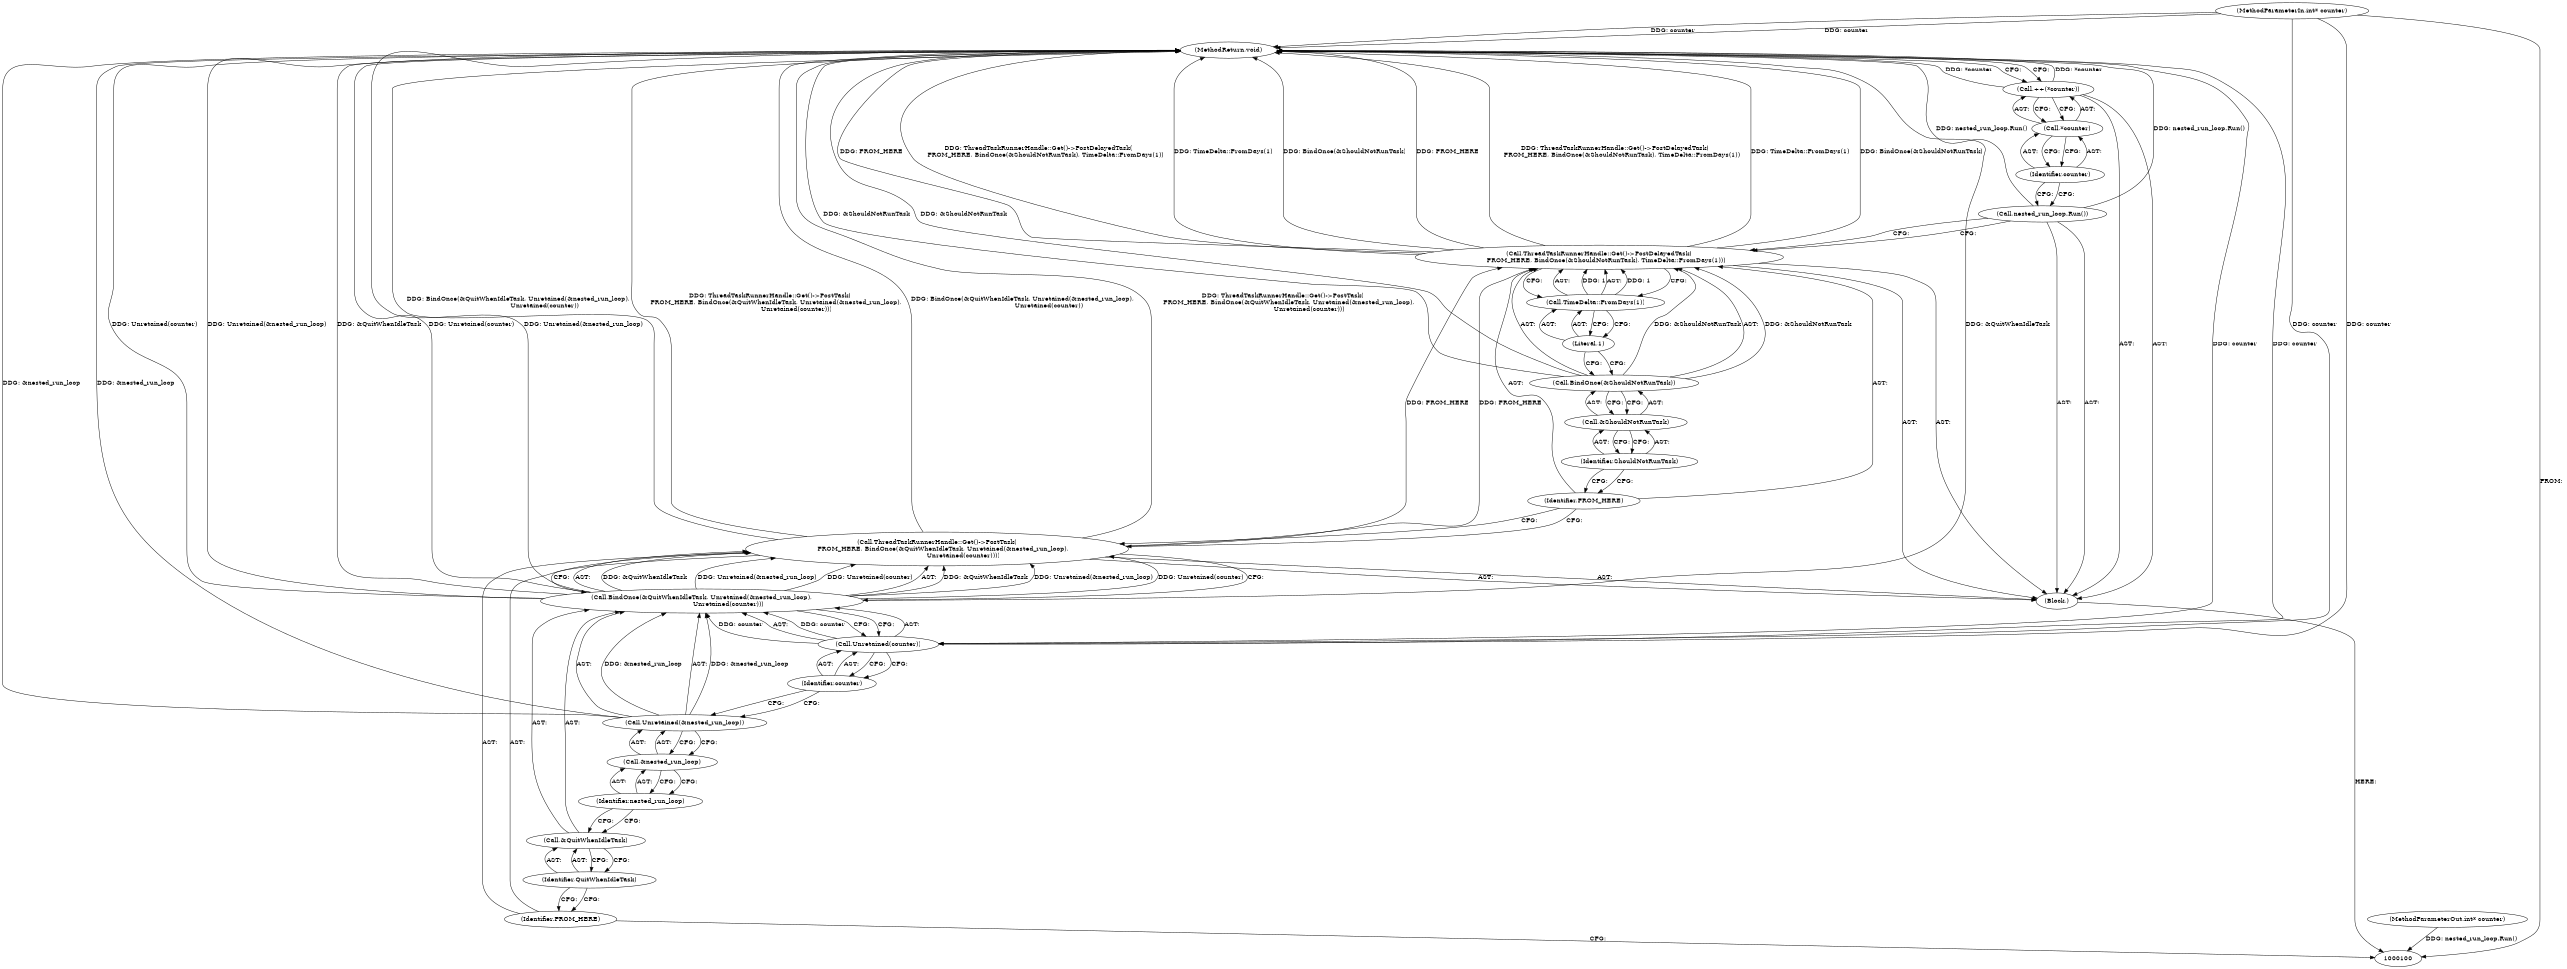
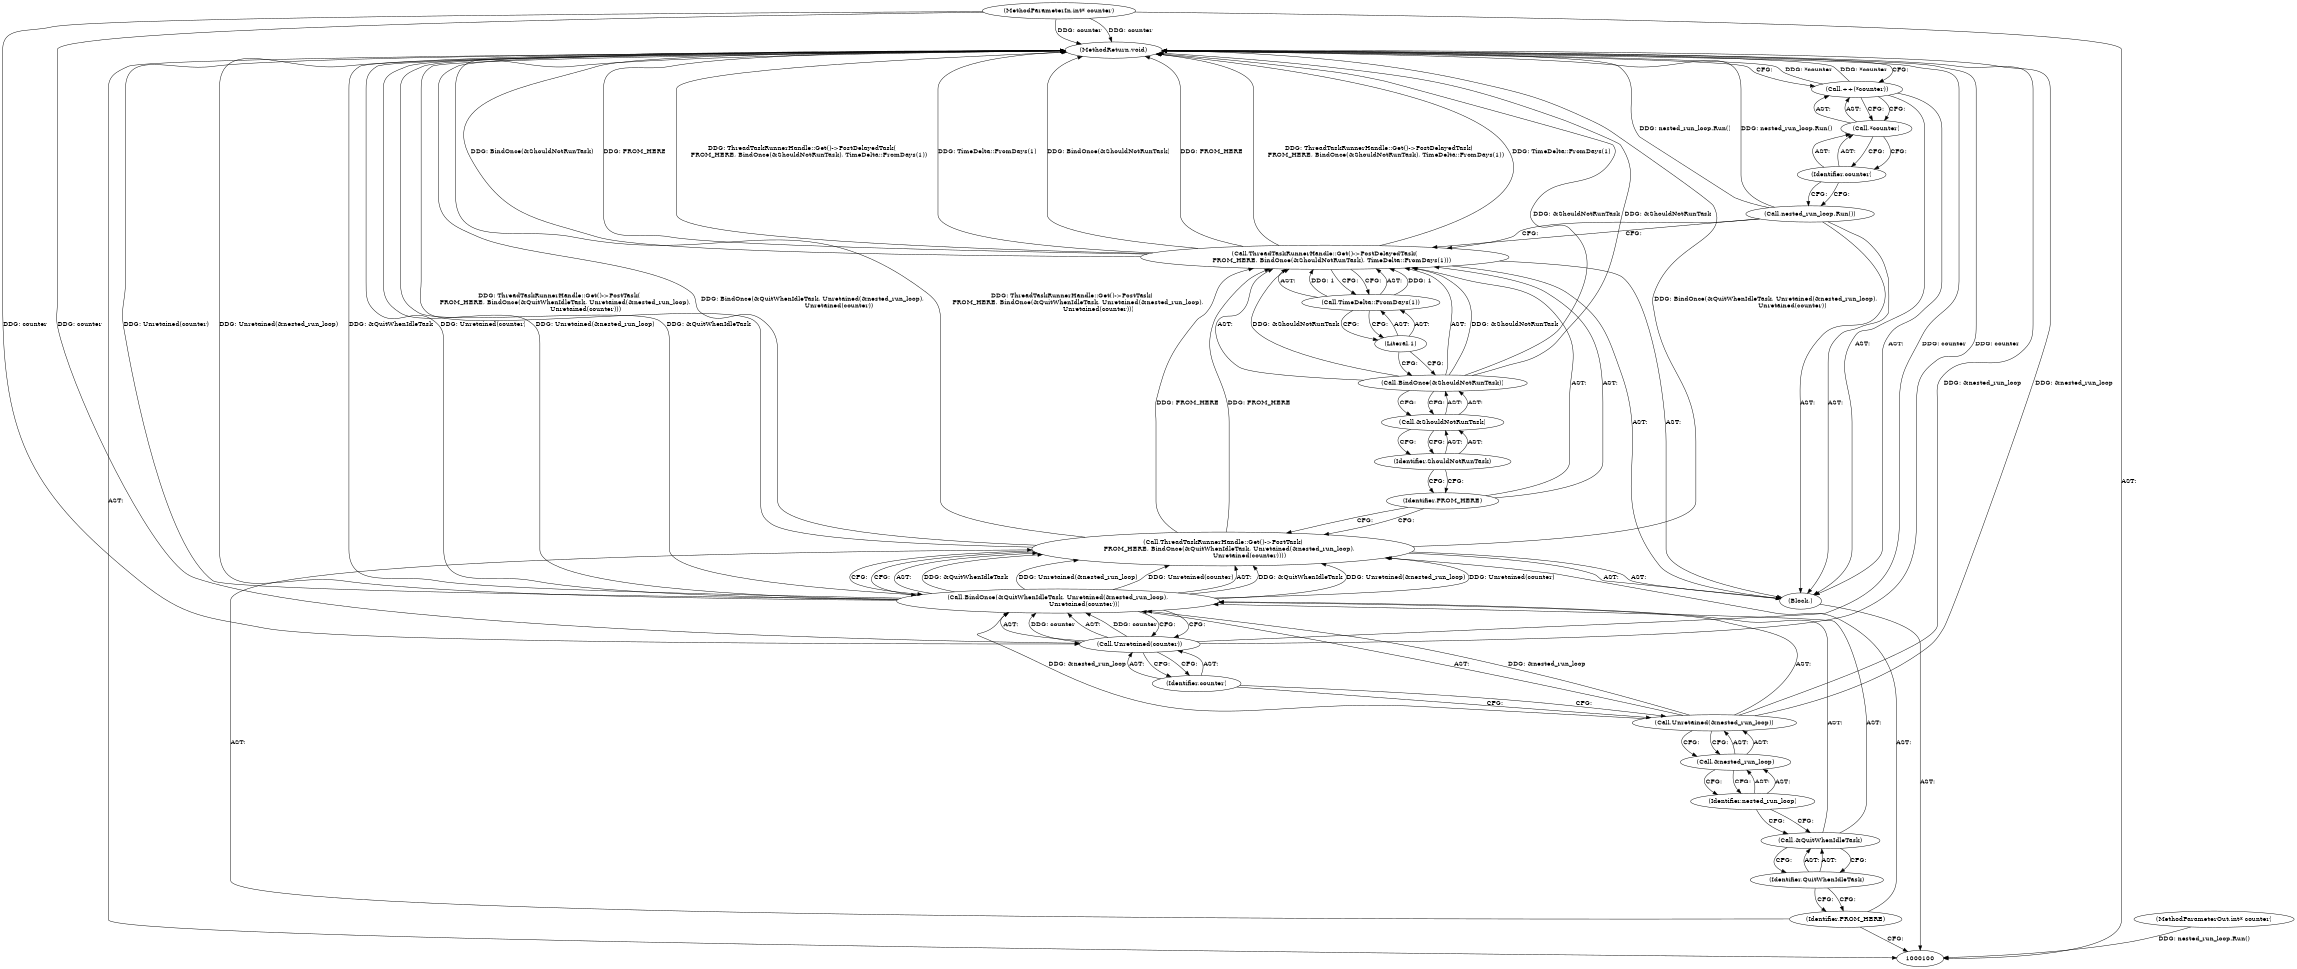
(2552, 481) -> (2130, 481)
(2367, 782) -> (1929, 782)
none -> (108, 912)
